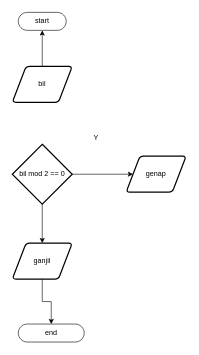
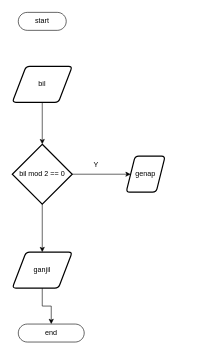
(42, 35) -> (42, 138)
(96, 138) -> (96, 165)
(156, 174) -> (146, 174)
(42, 261) -> (42, 270)
